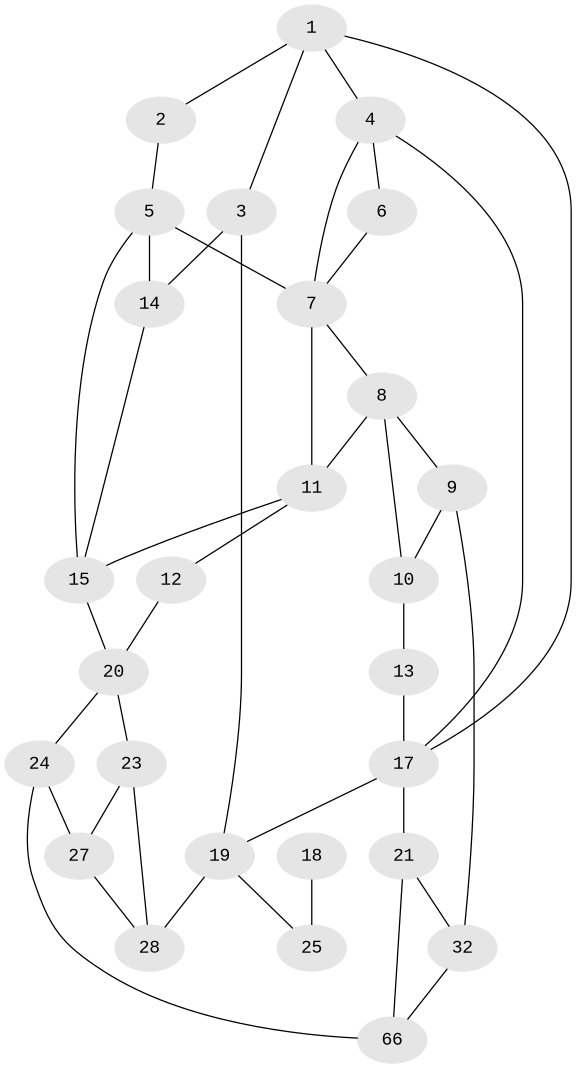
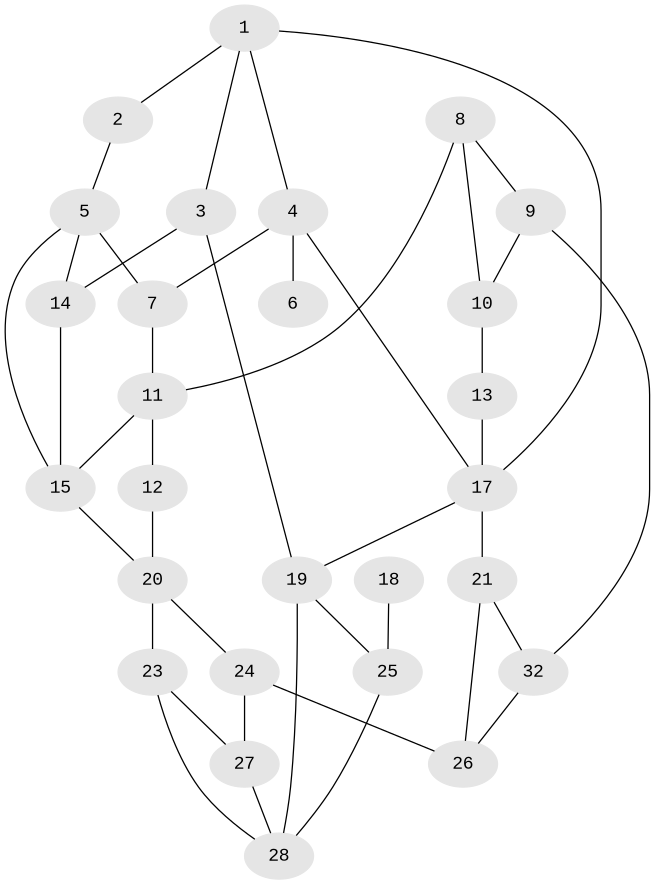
(347, 258) -> none
(347, 350) -> none
none -> (344, 769)
(392, 1040) -> (463, 764)
